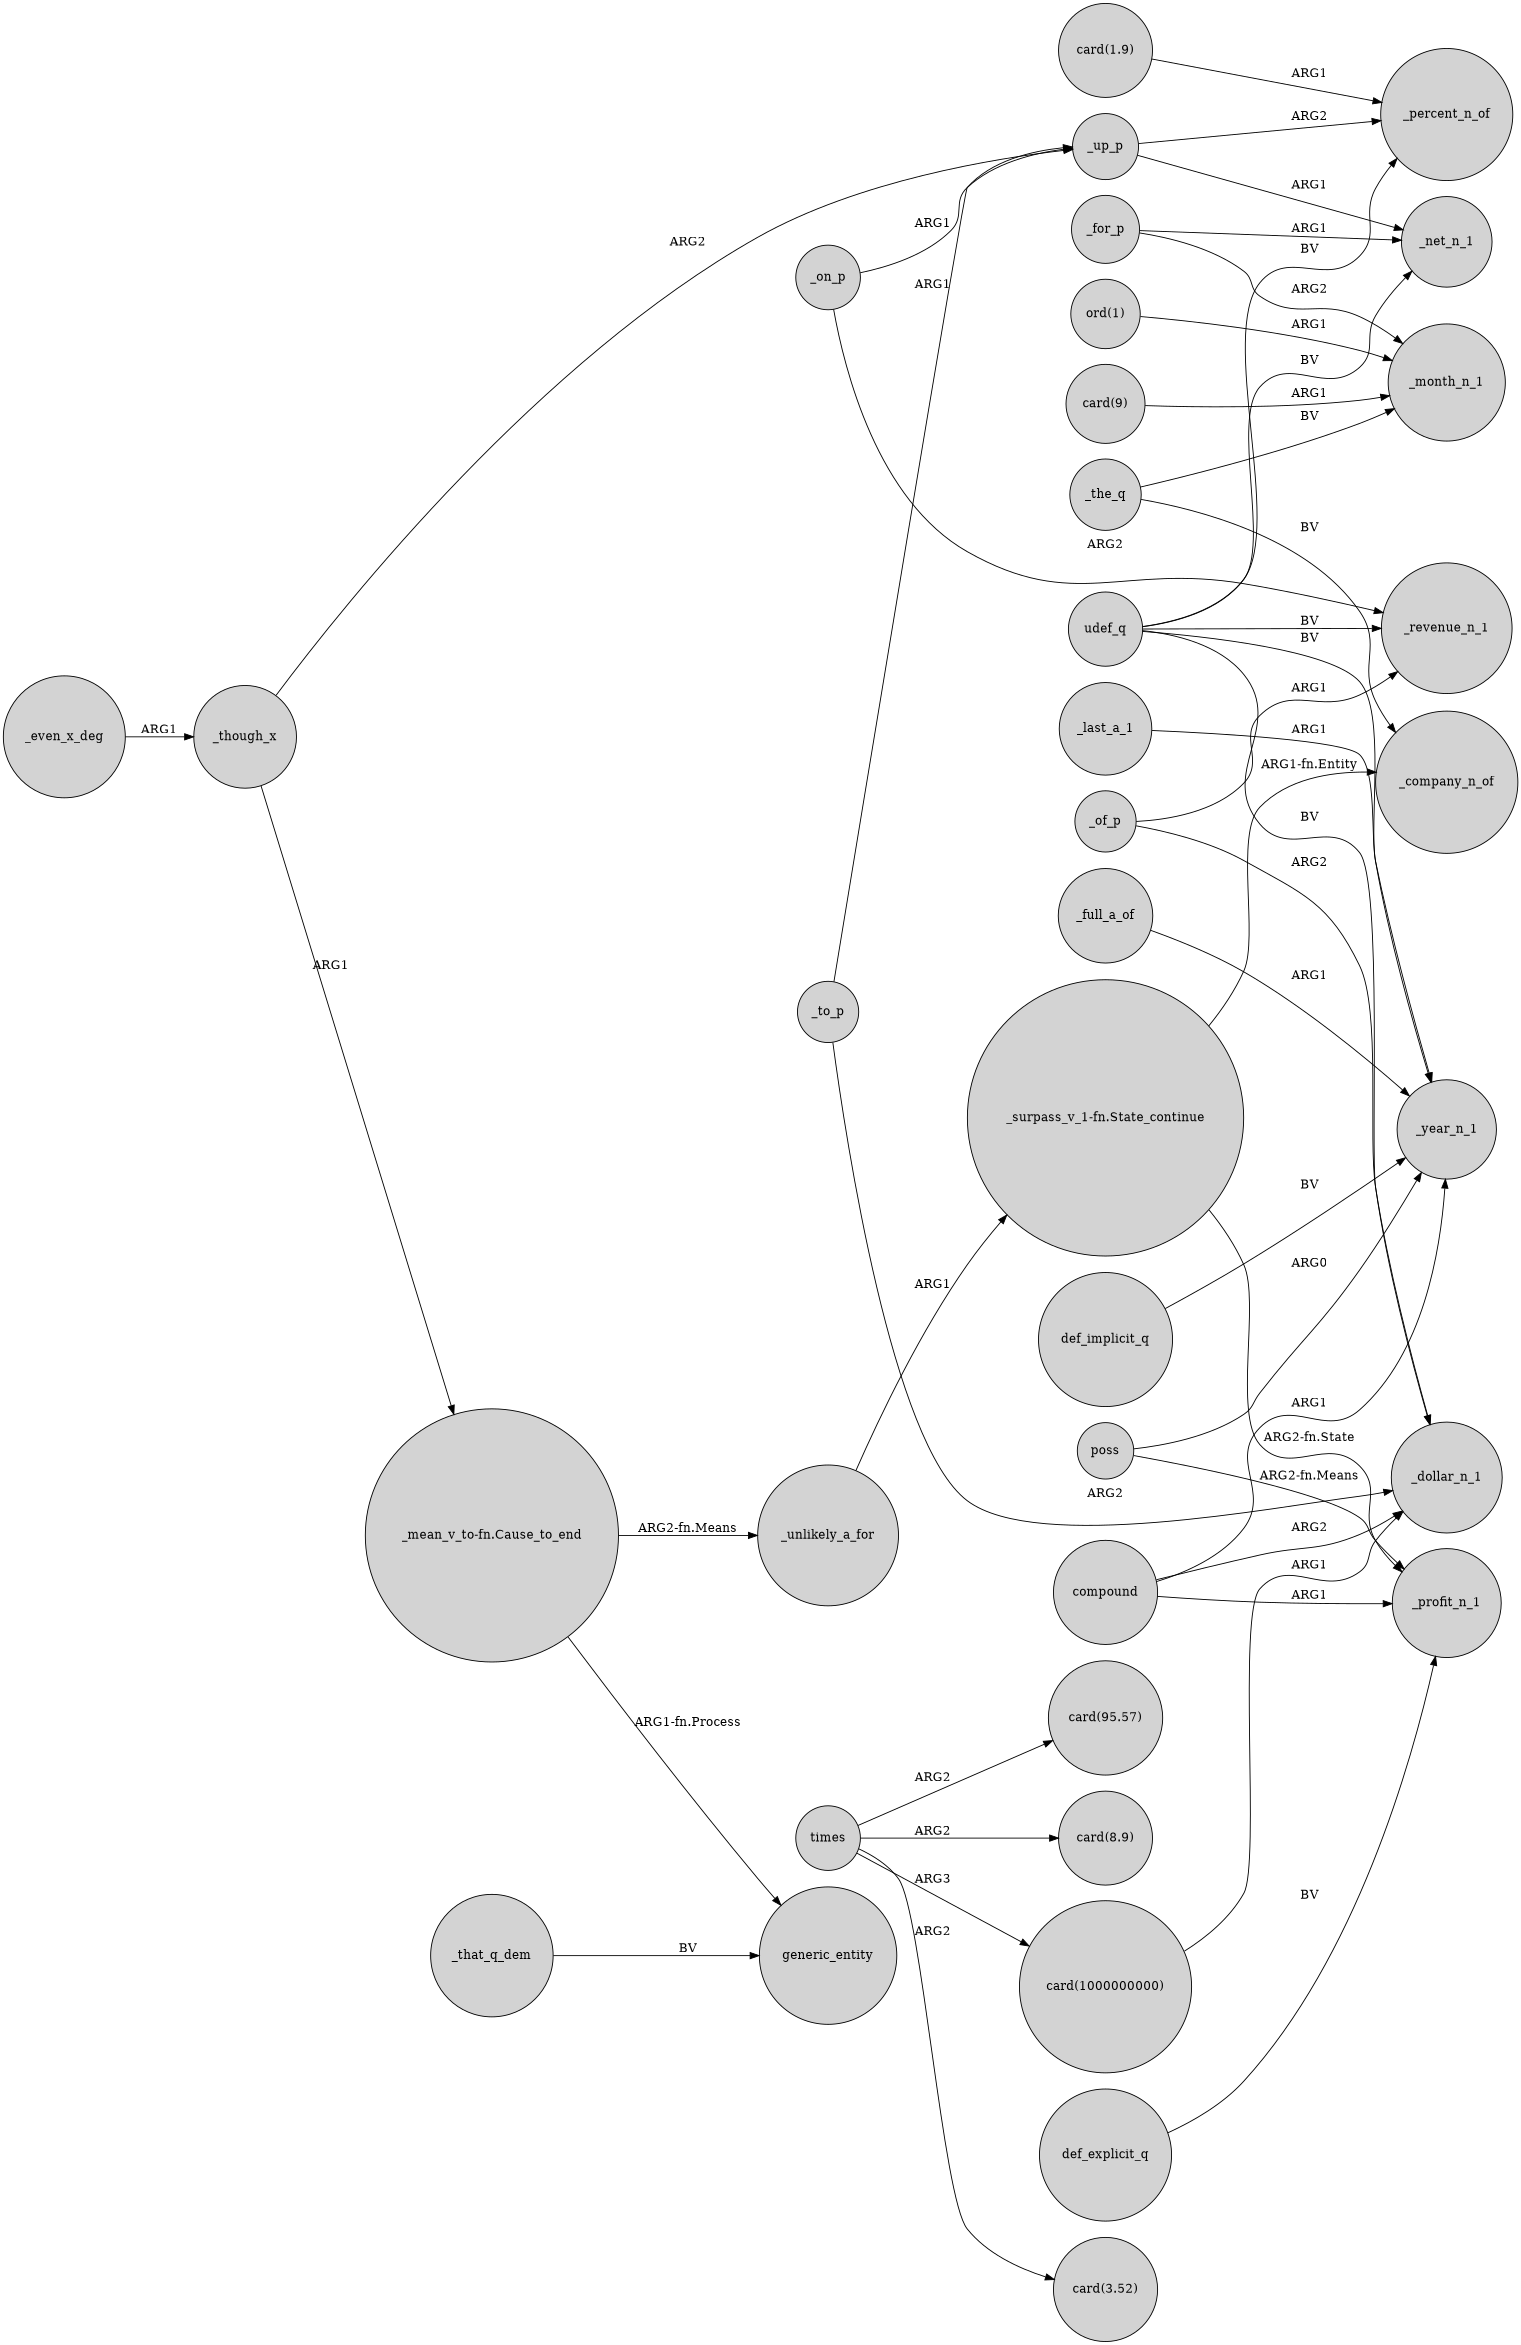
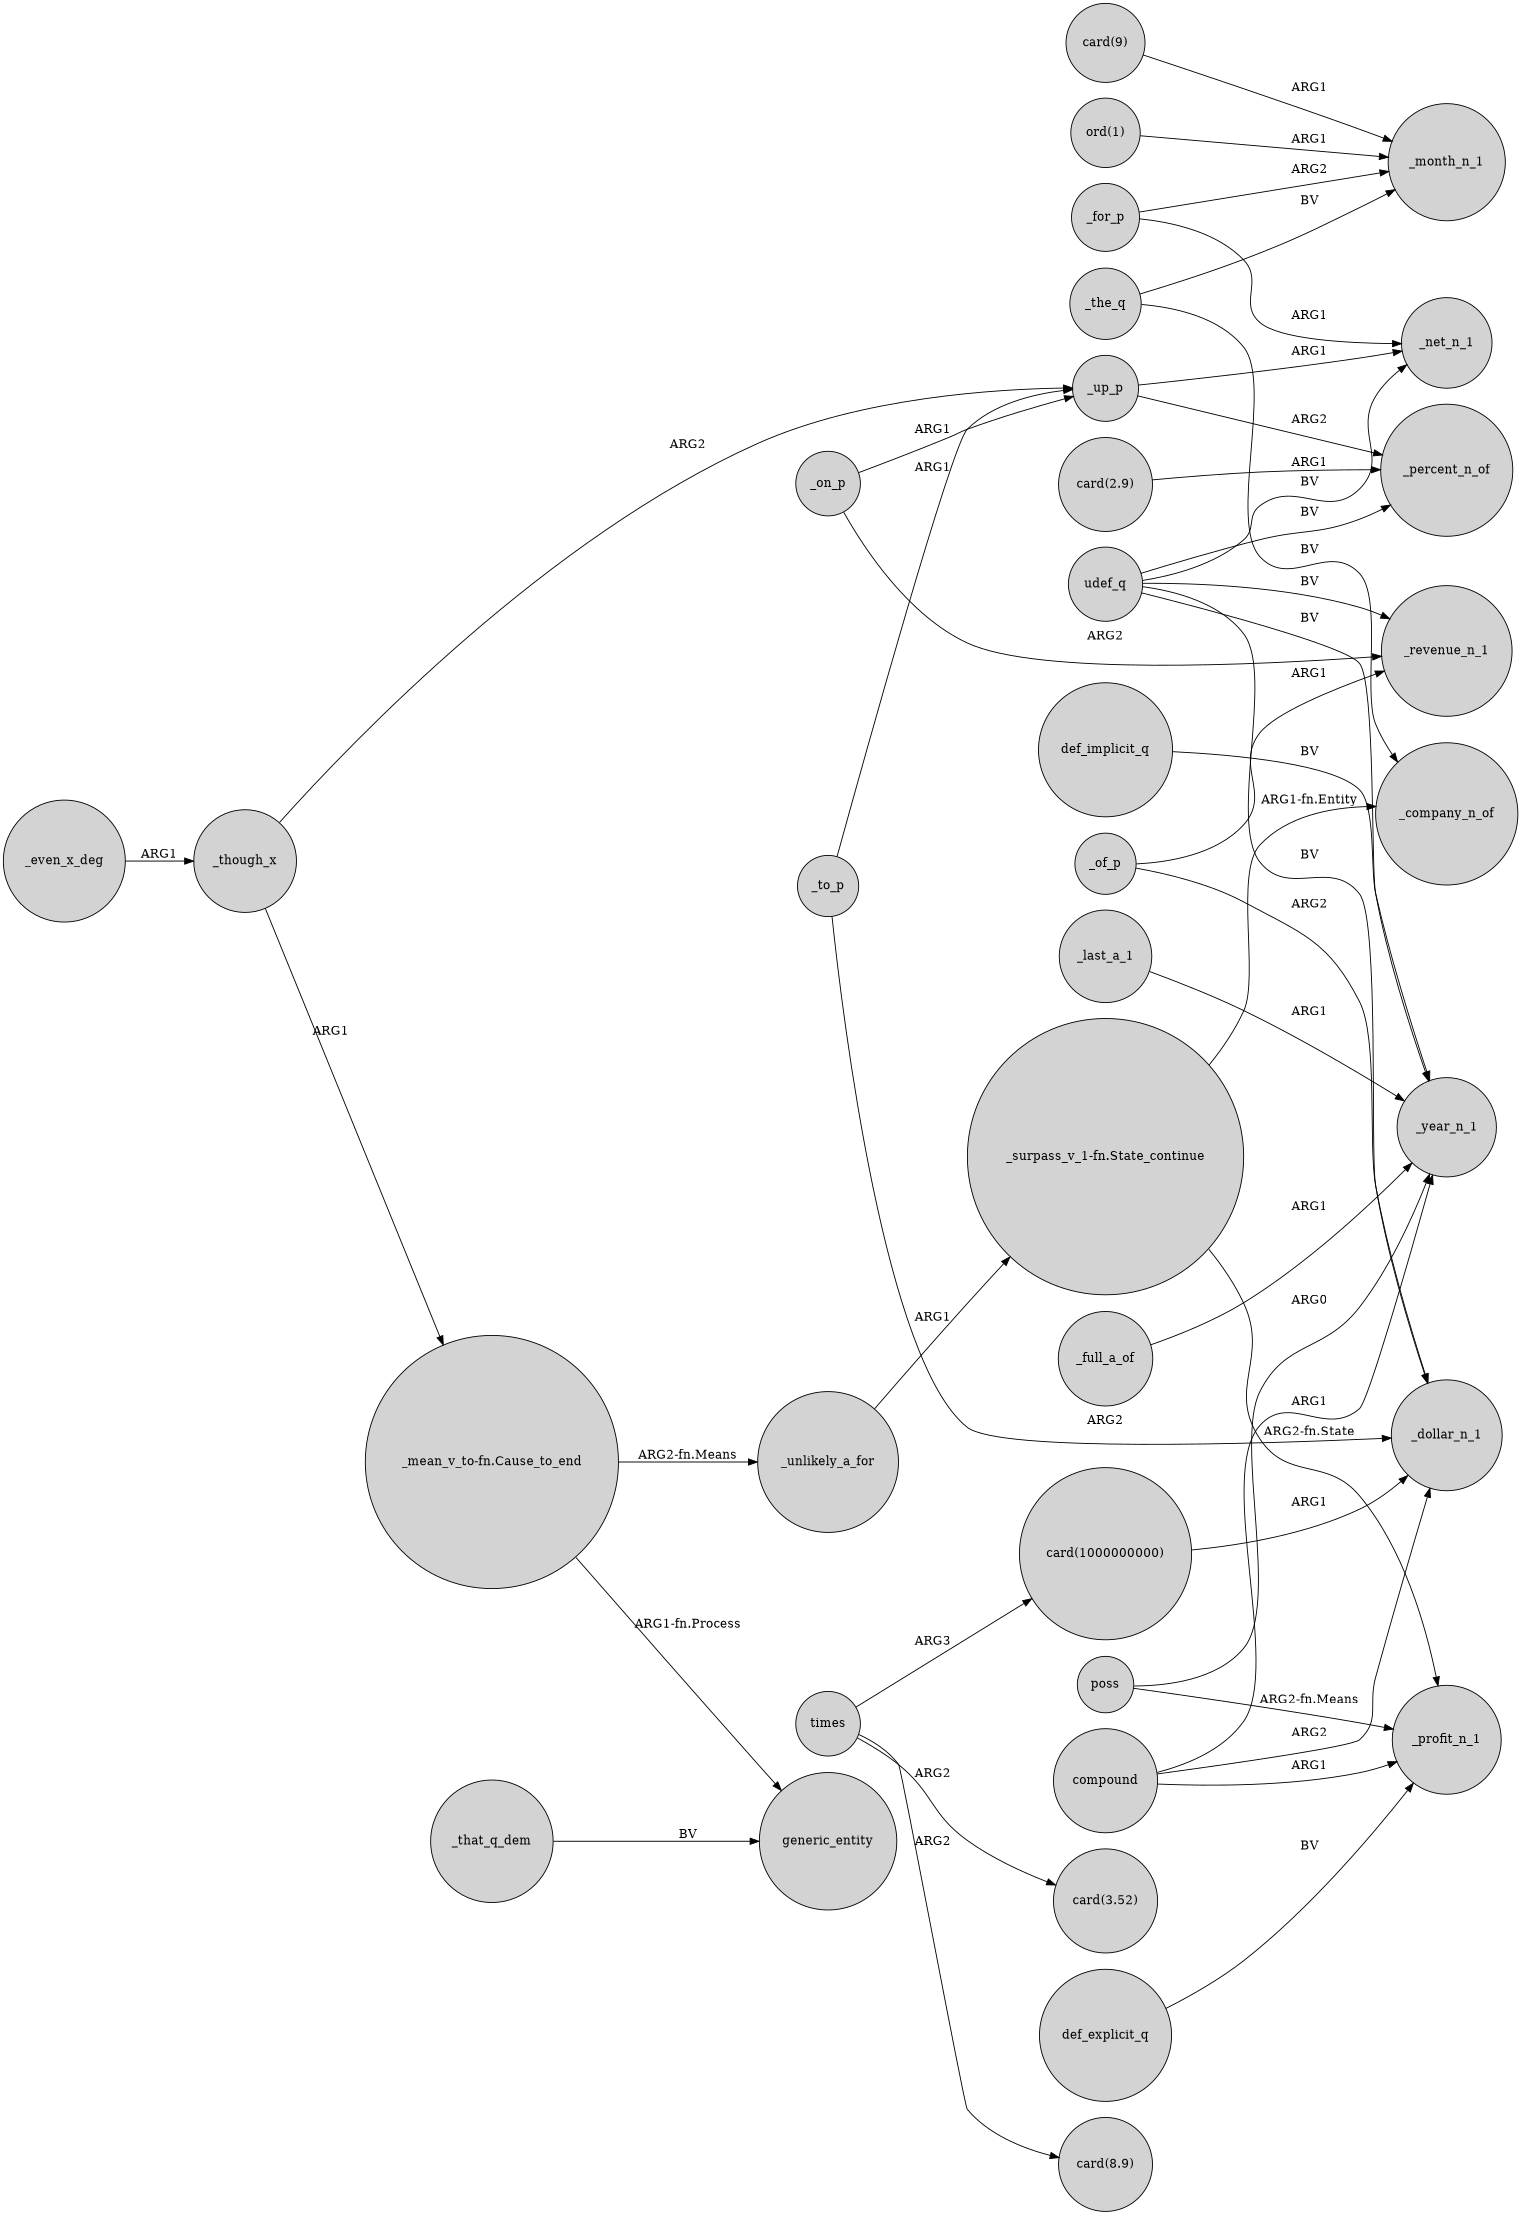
(1106, 50) -> (1106, 484)
(1106, 1718) -> none
